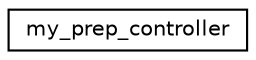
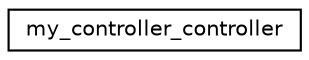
(128, 30) -> (155, 30)
